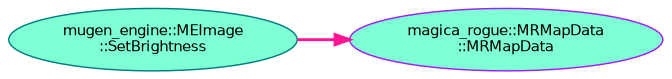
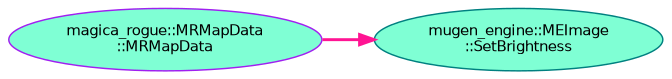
(316, 40) -> (341, 40)
